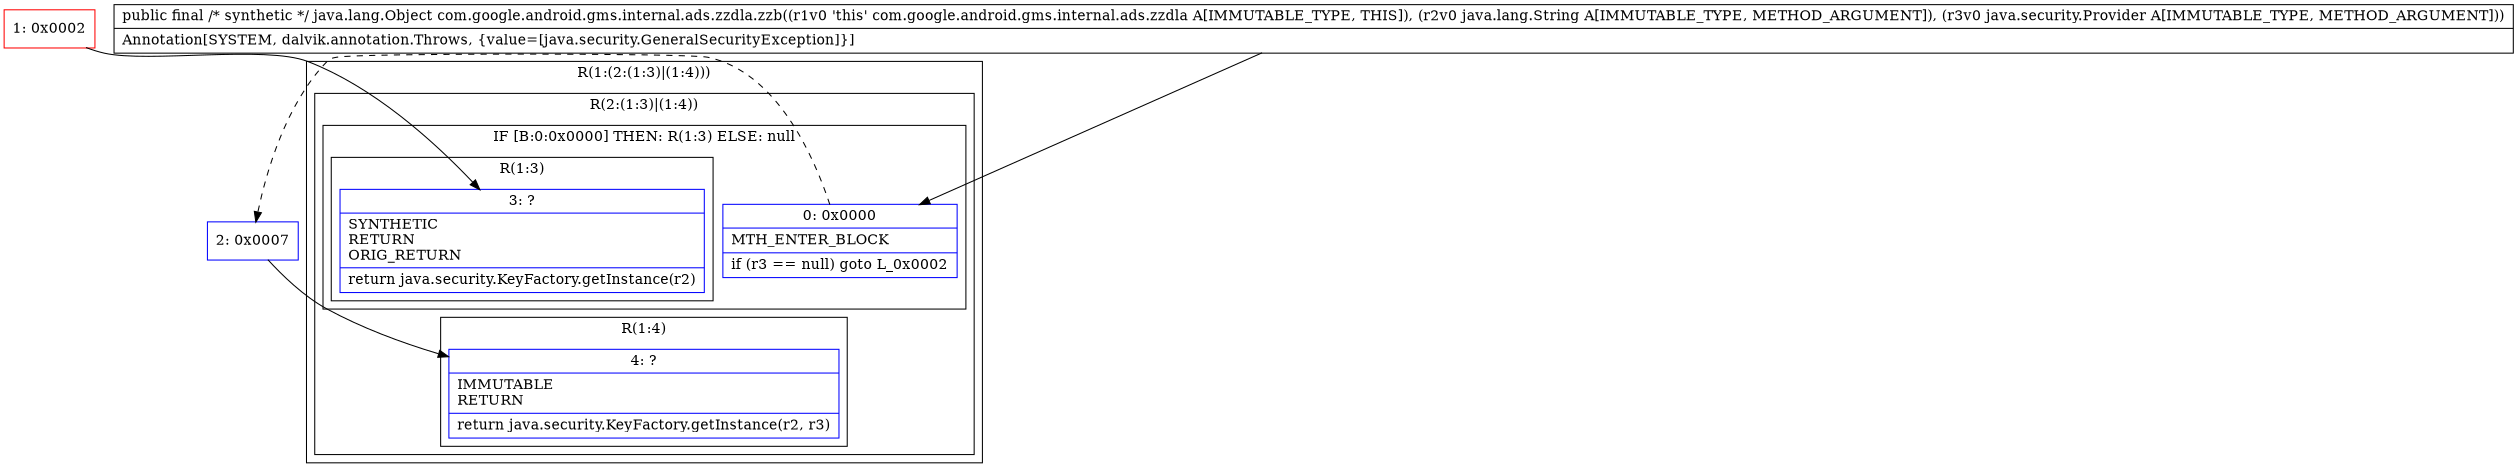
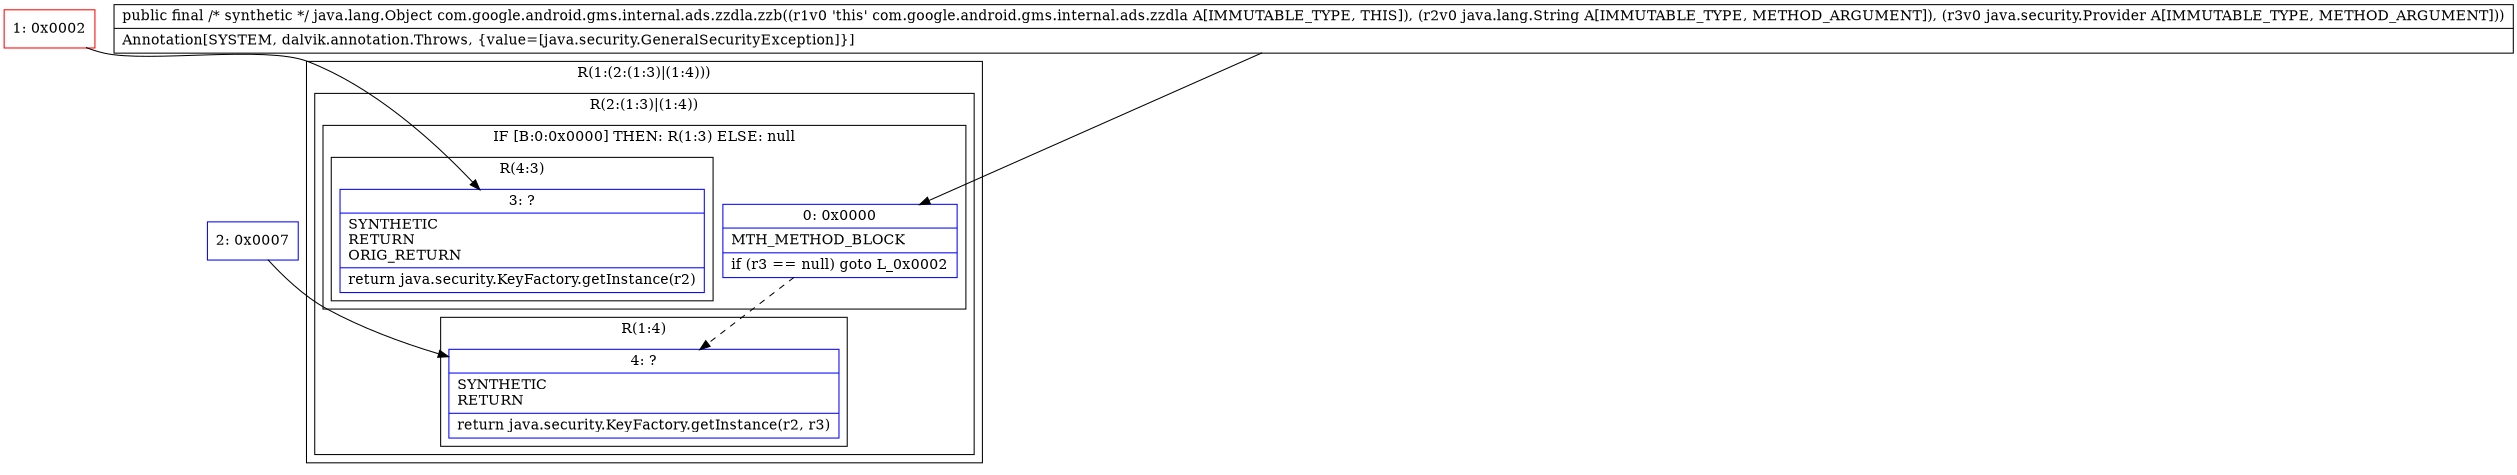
(533, 54) -> (762, 302)
(522, 169) -> (522, 169)
(811, 240) -> (818, 240)
(506, 385) -> (503, 385)
